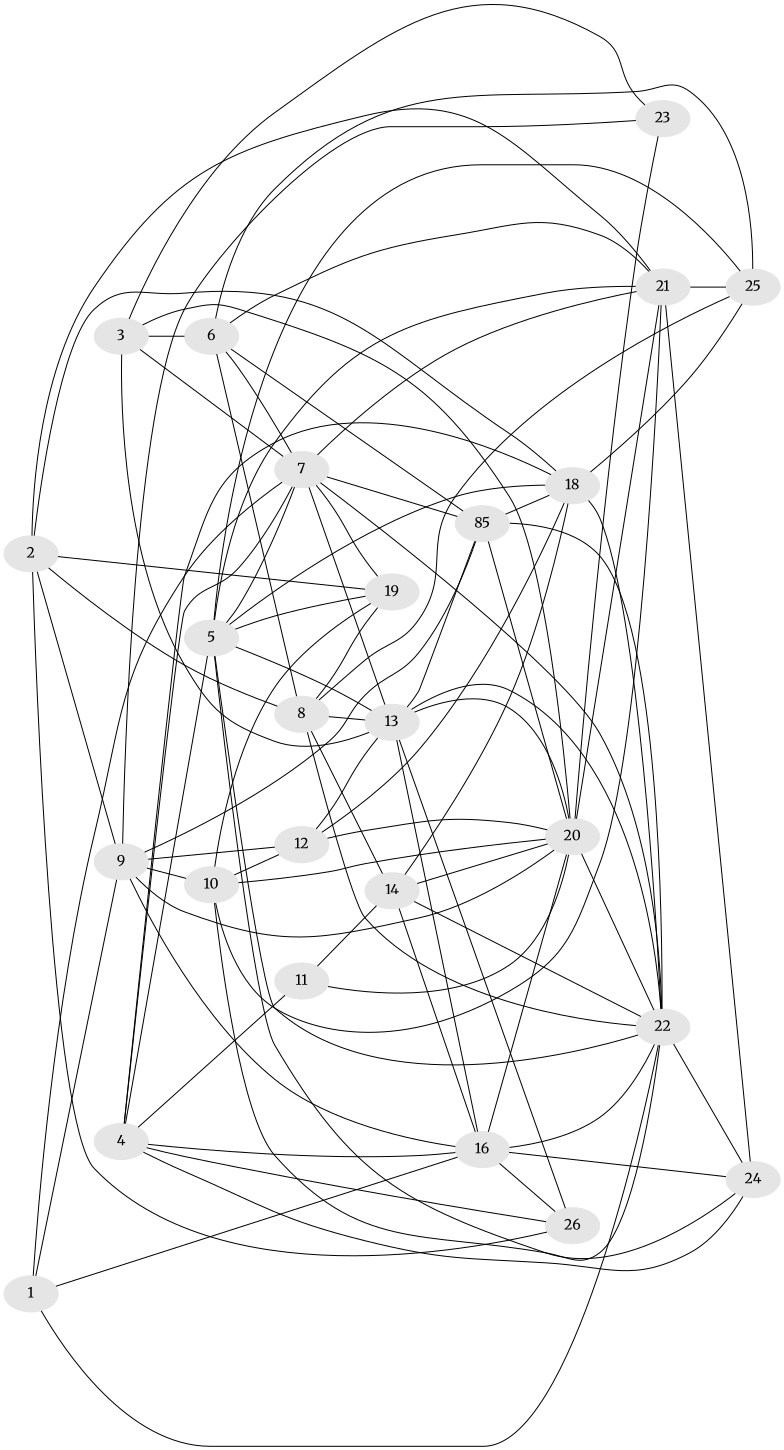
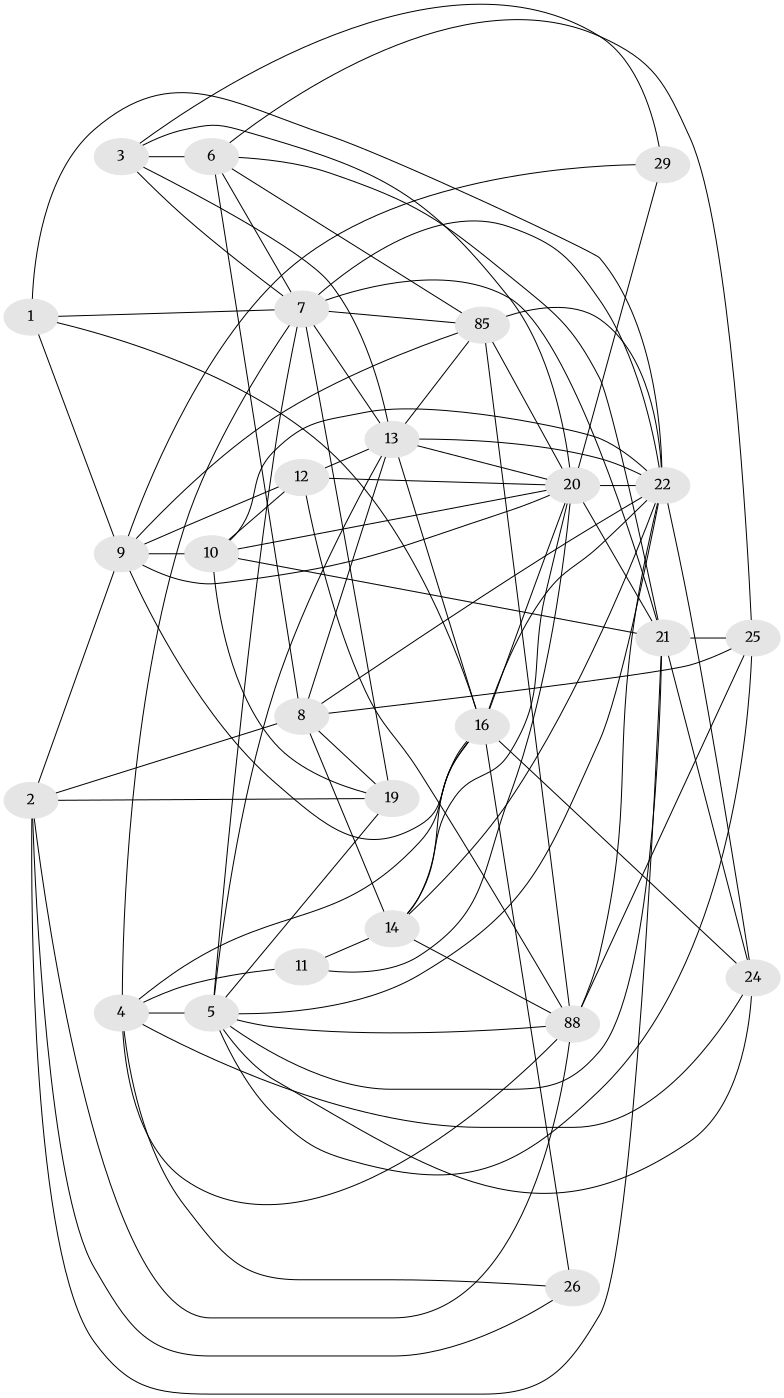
(663, 119) -> (663, 165)
(573, 486) -> (573, 1024)
(478, 962) -> none
